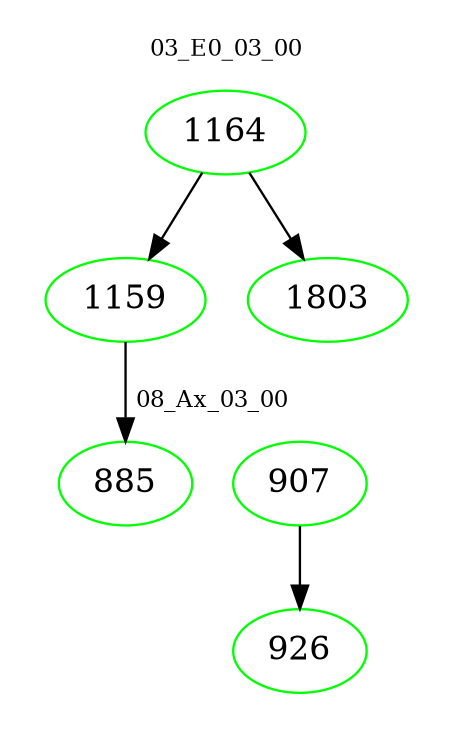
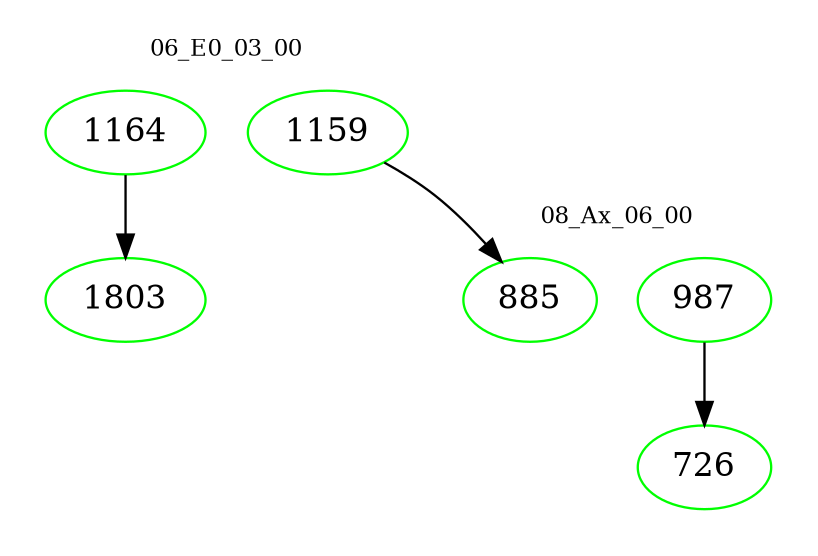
(227, 50) -> (227, 50)
(182, 206) -> none
(213, 401) -> (617, 217)
(300, 484) -> (704, 300)
(300, 651) -> (704, 467)
